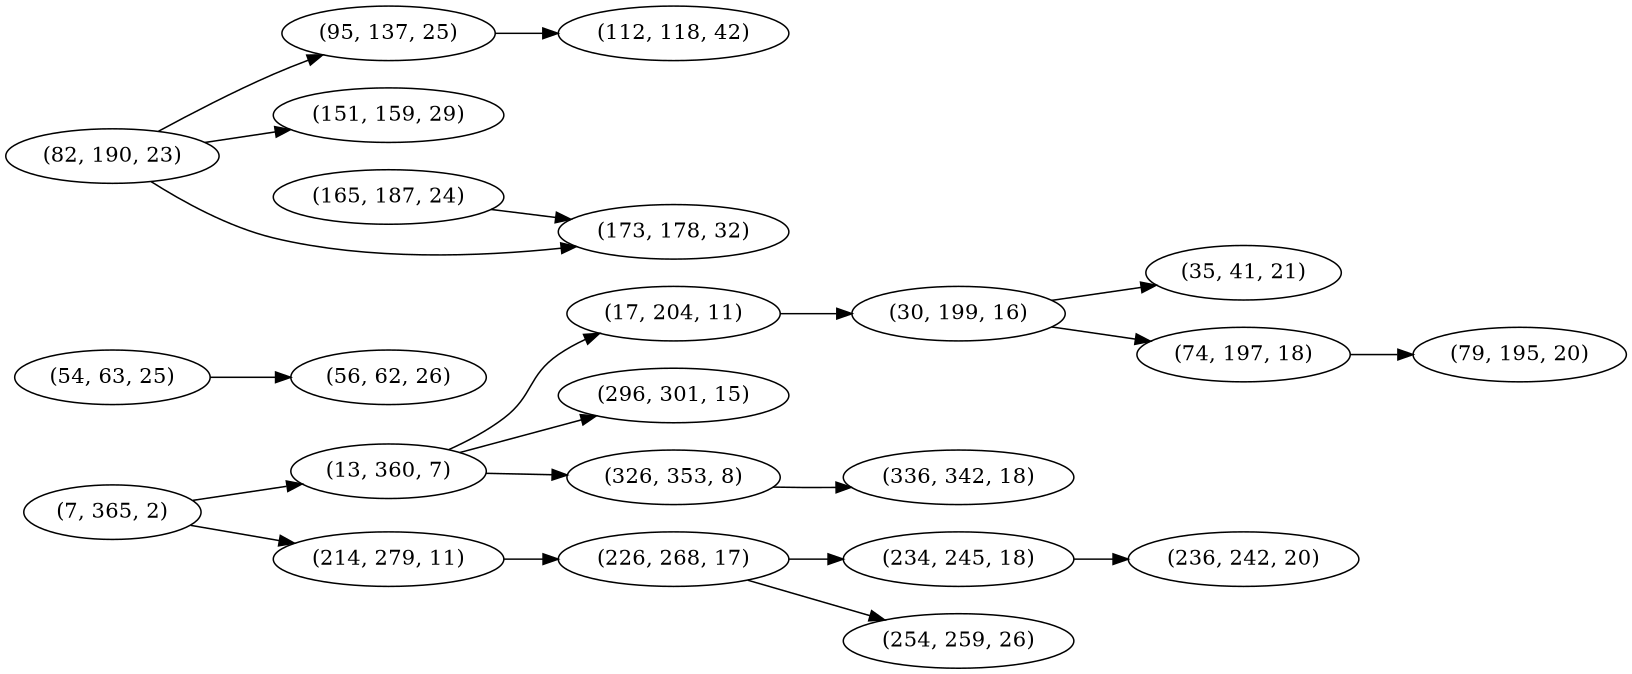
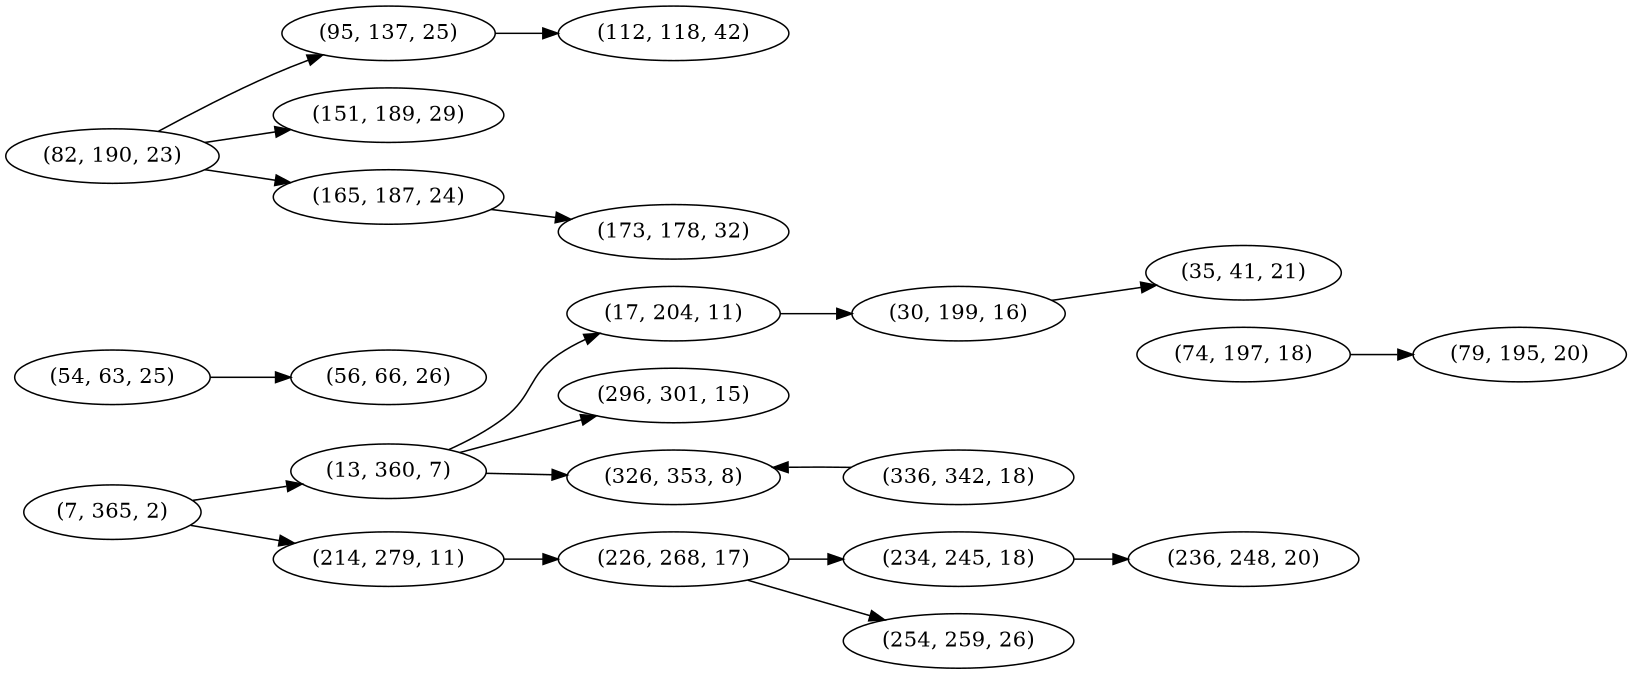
(389, 115) -> (389, 115)
(349, 251) -> (240, 175)
(1094, 333) -> none
(389, 377) -> (389, 377)
(804, 488) -> (820, 467)
(1244, 559) -> (1244, 559)
